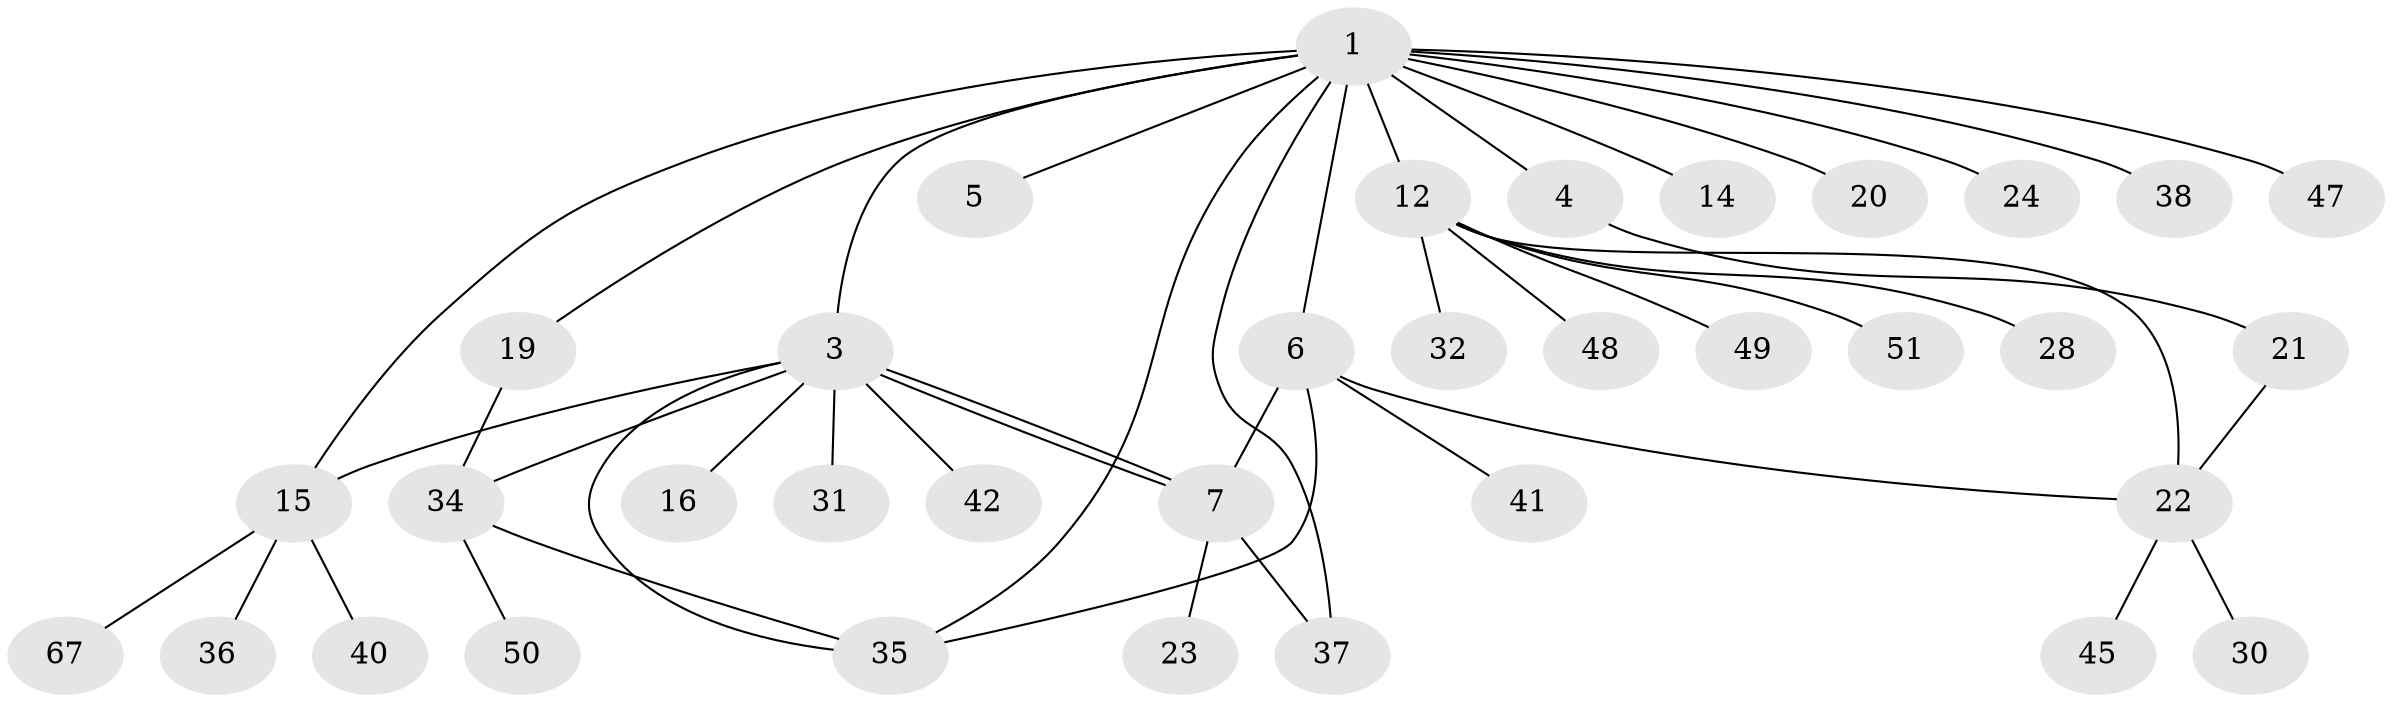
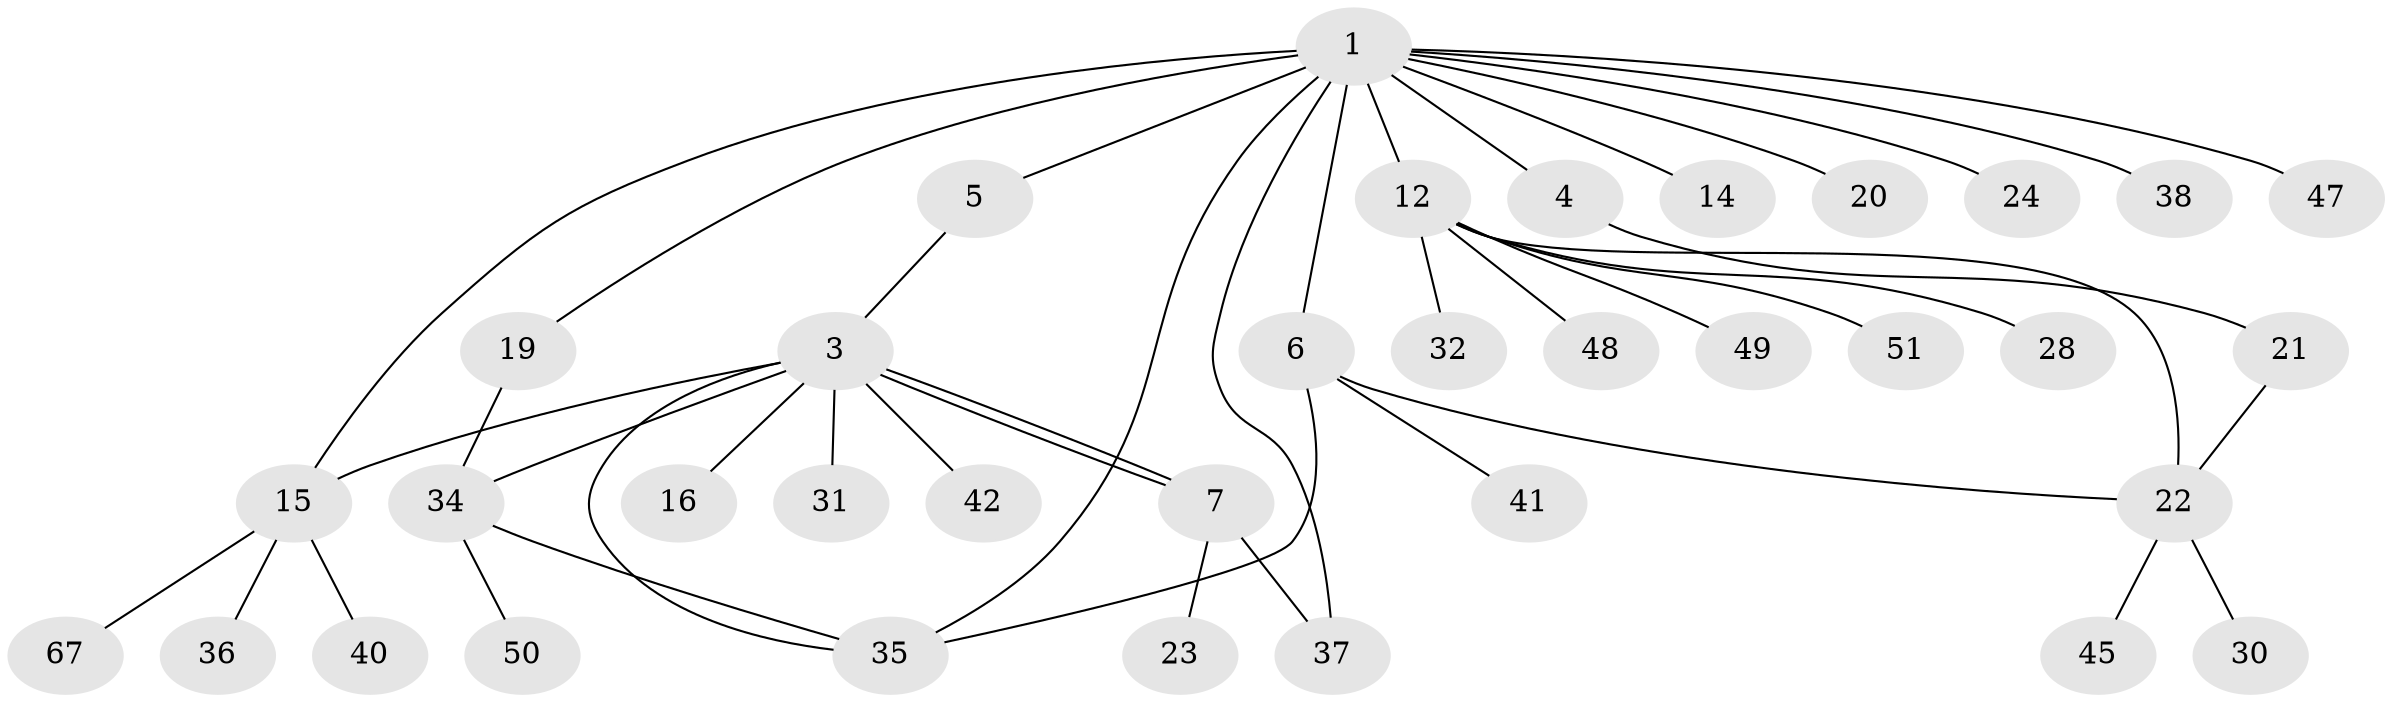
(905, 157) -> (905, 275)
(1262, 417) -> none
